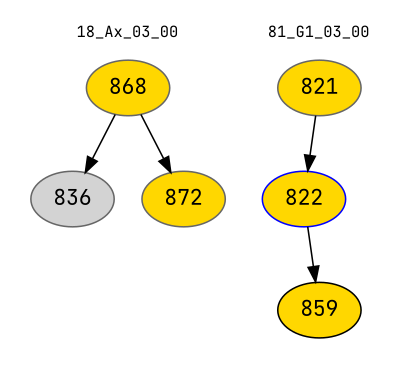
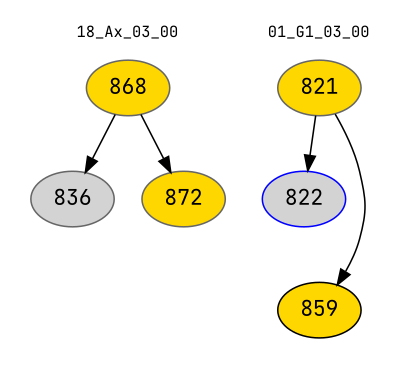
(319, 33) -> (319, 33)
(304, 199) -> (304, 199)
(311, 247) -> (364, 192)
